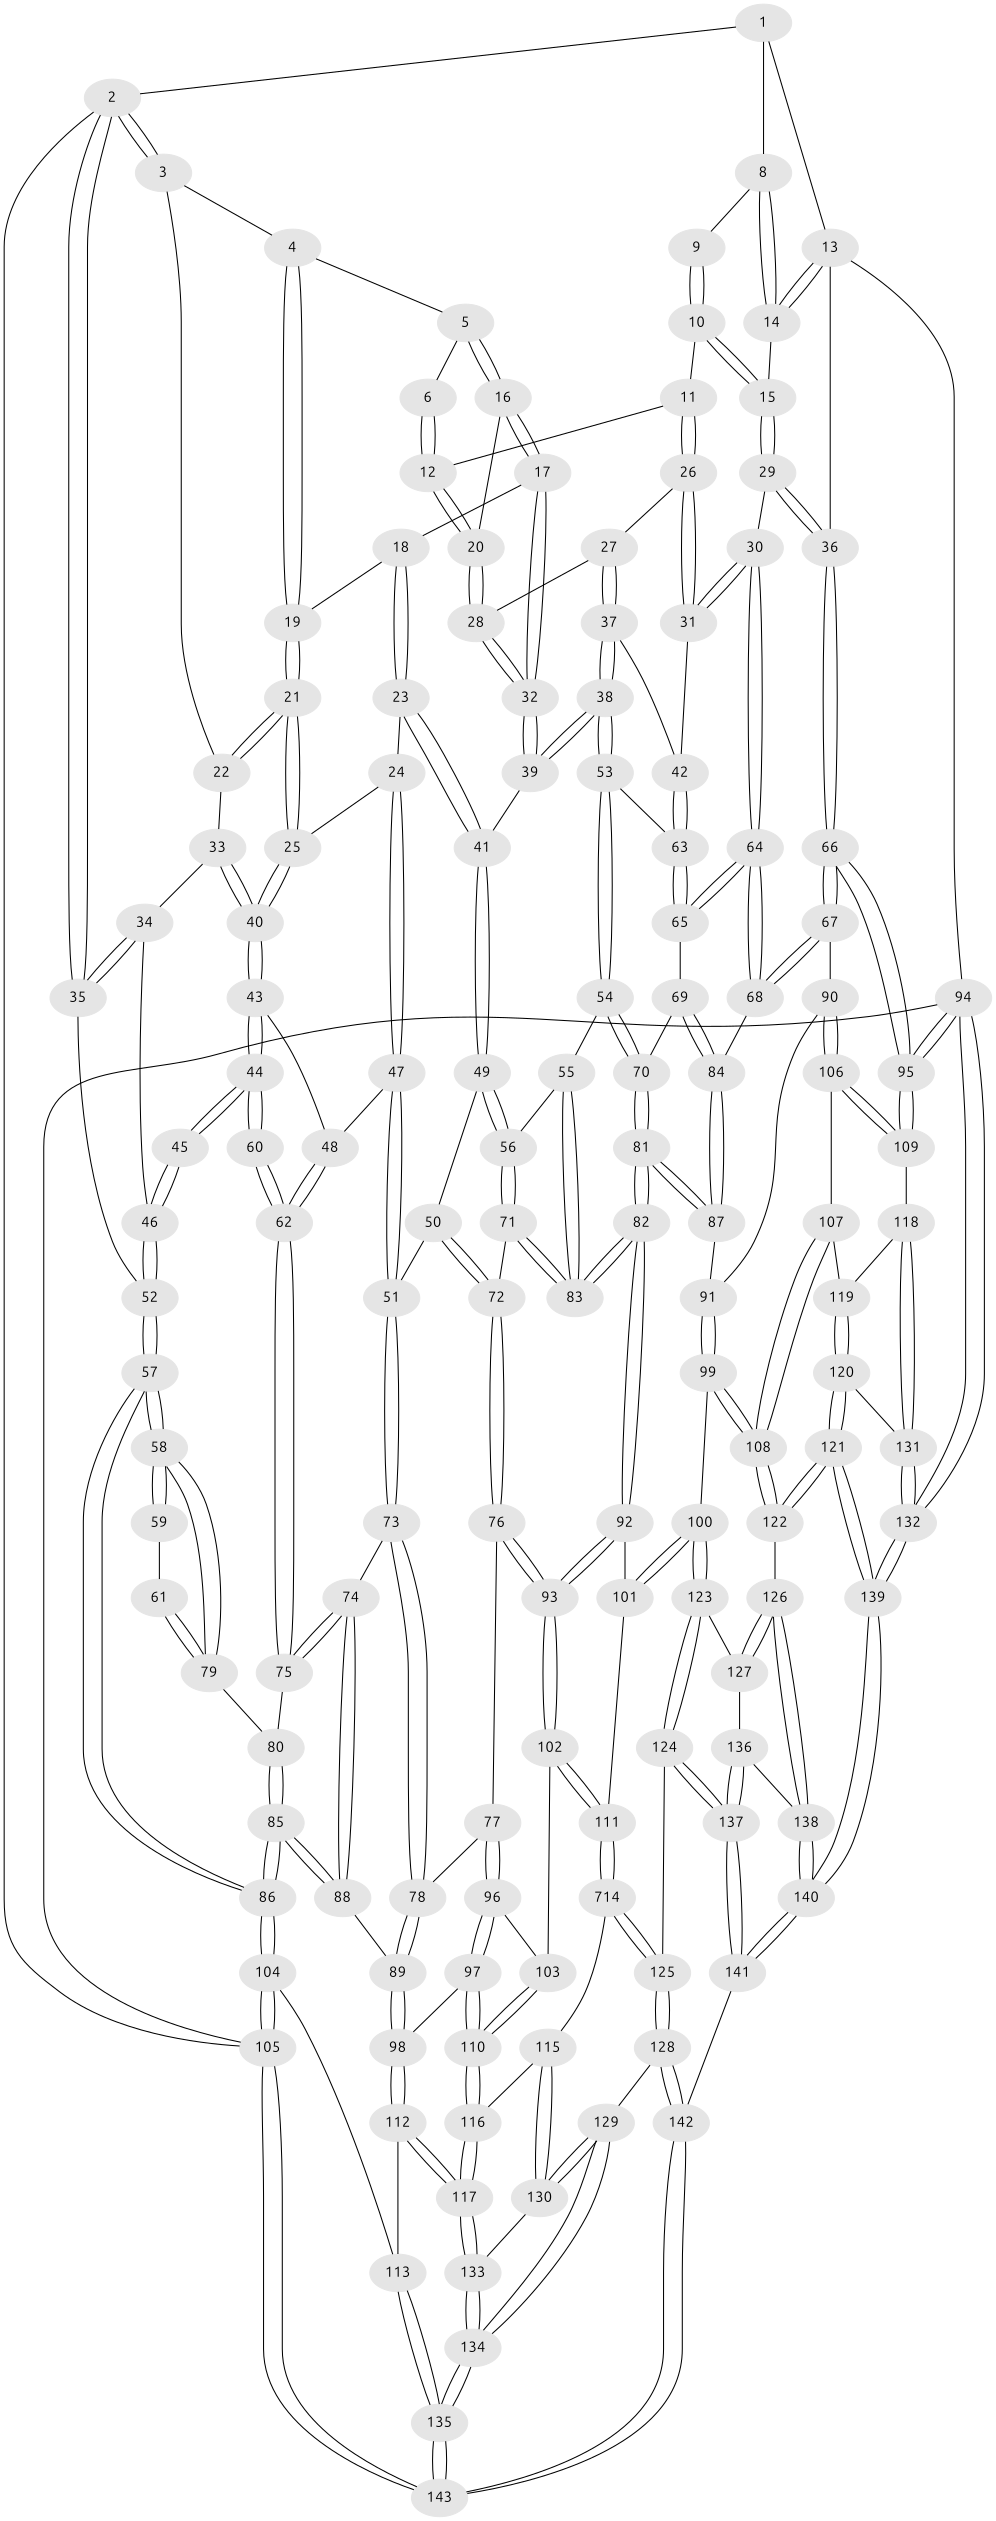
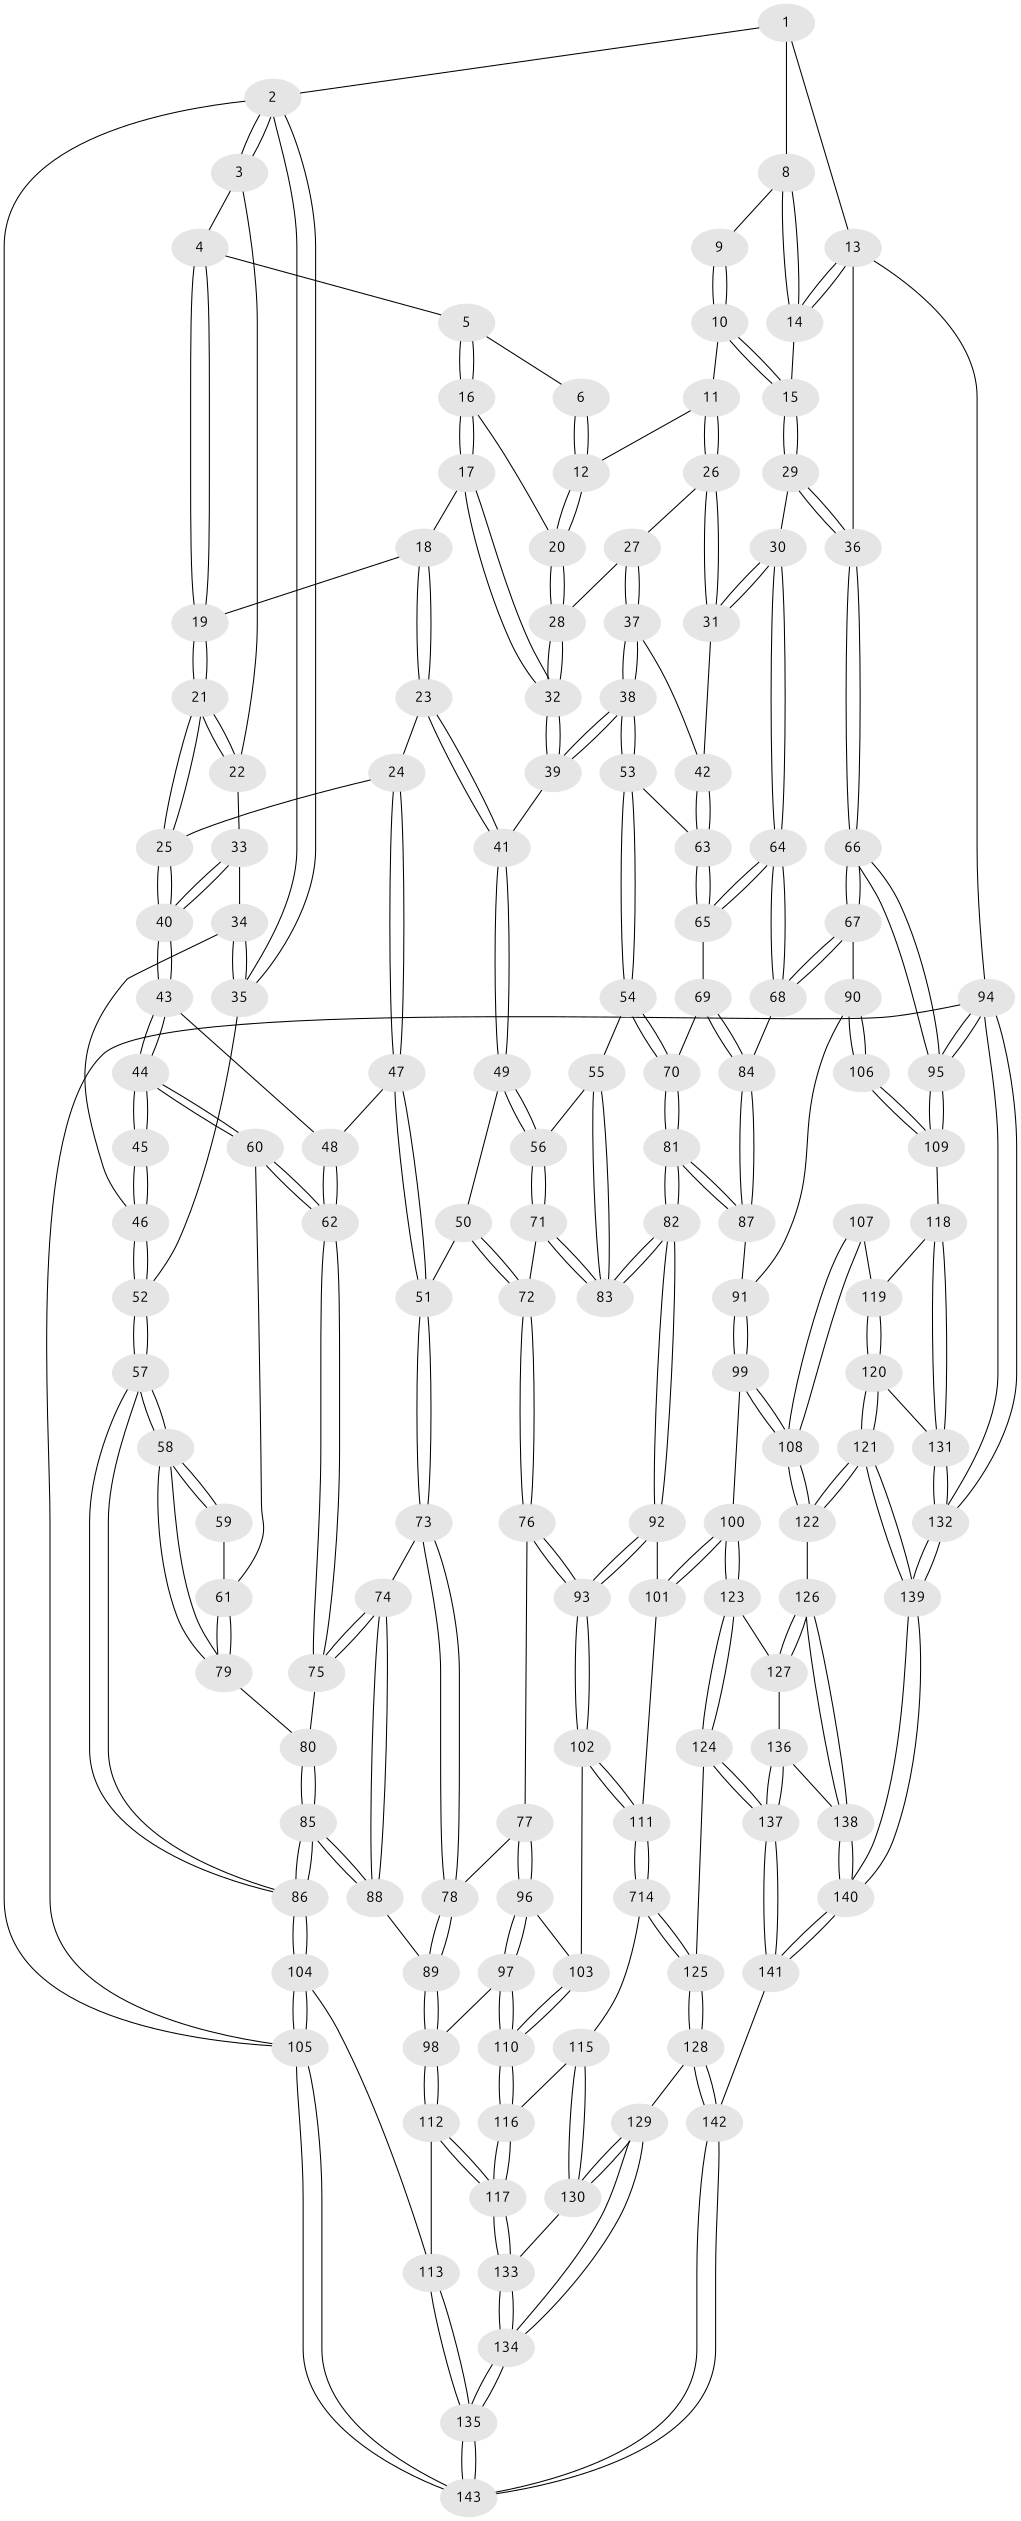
(831, 1148) -> none
none -> (260, 1377)
